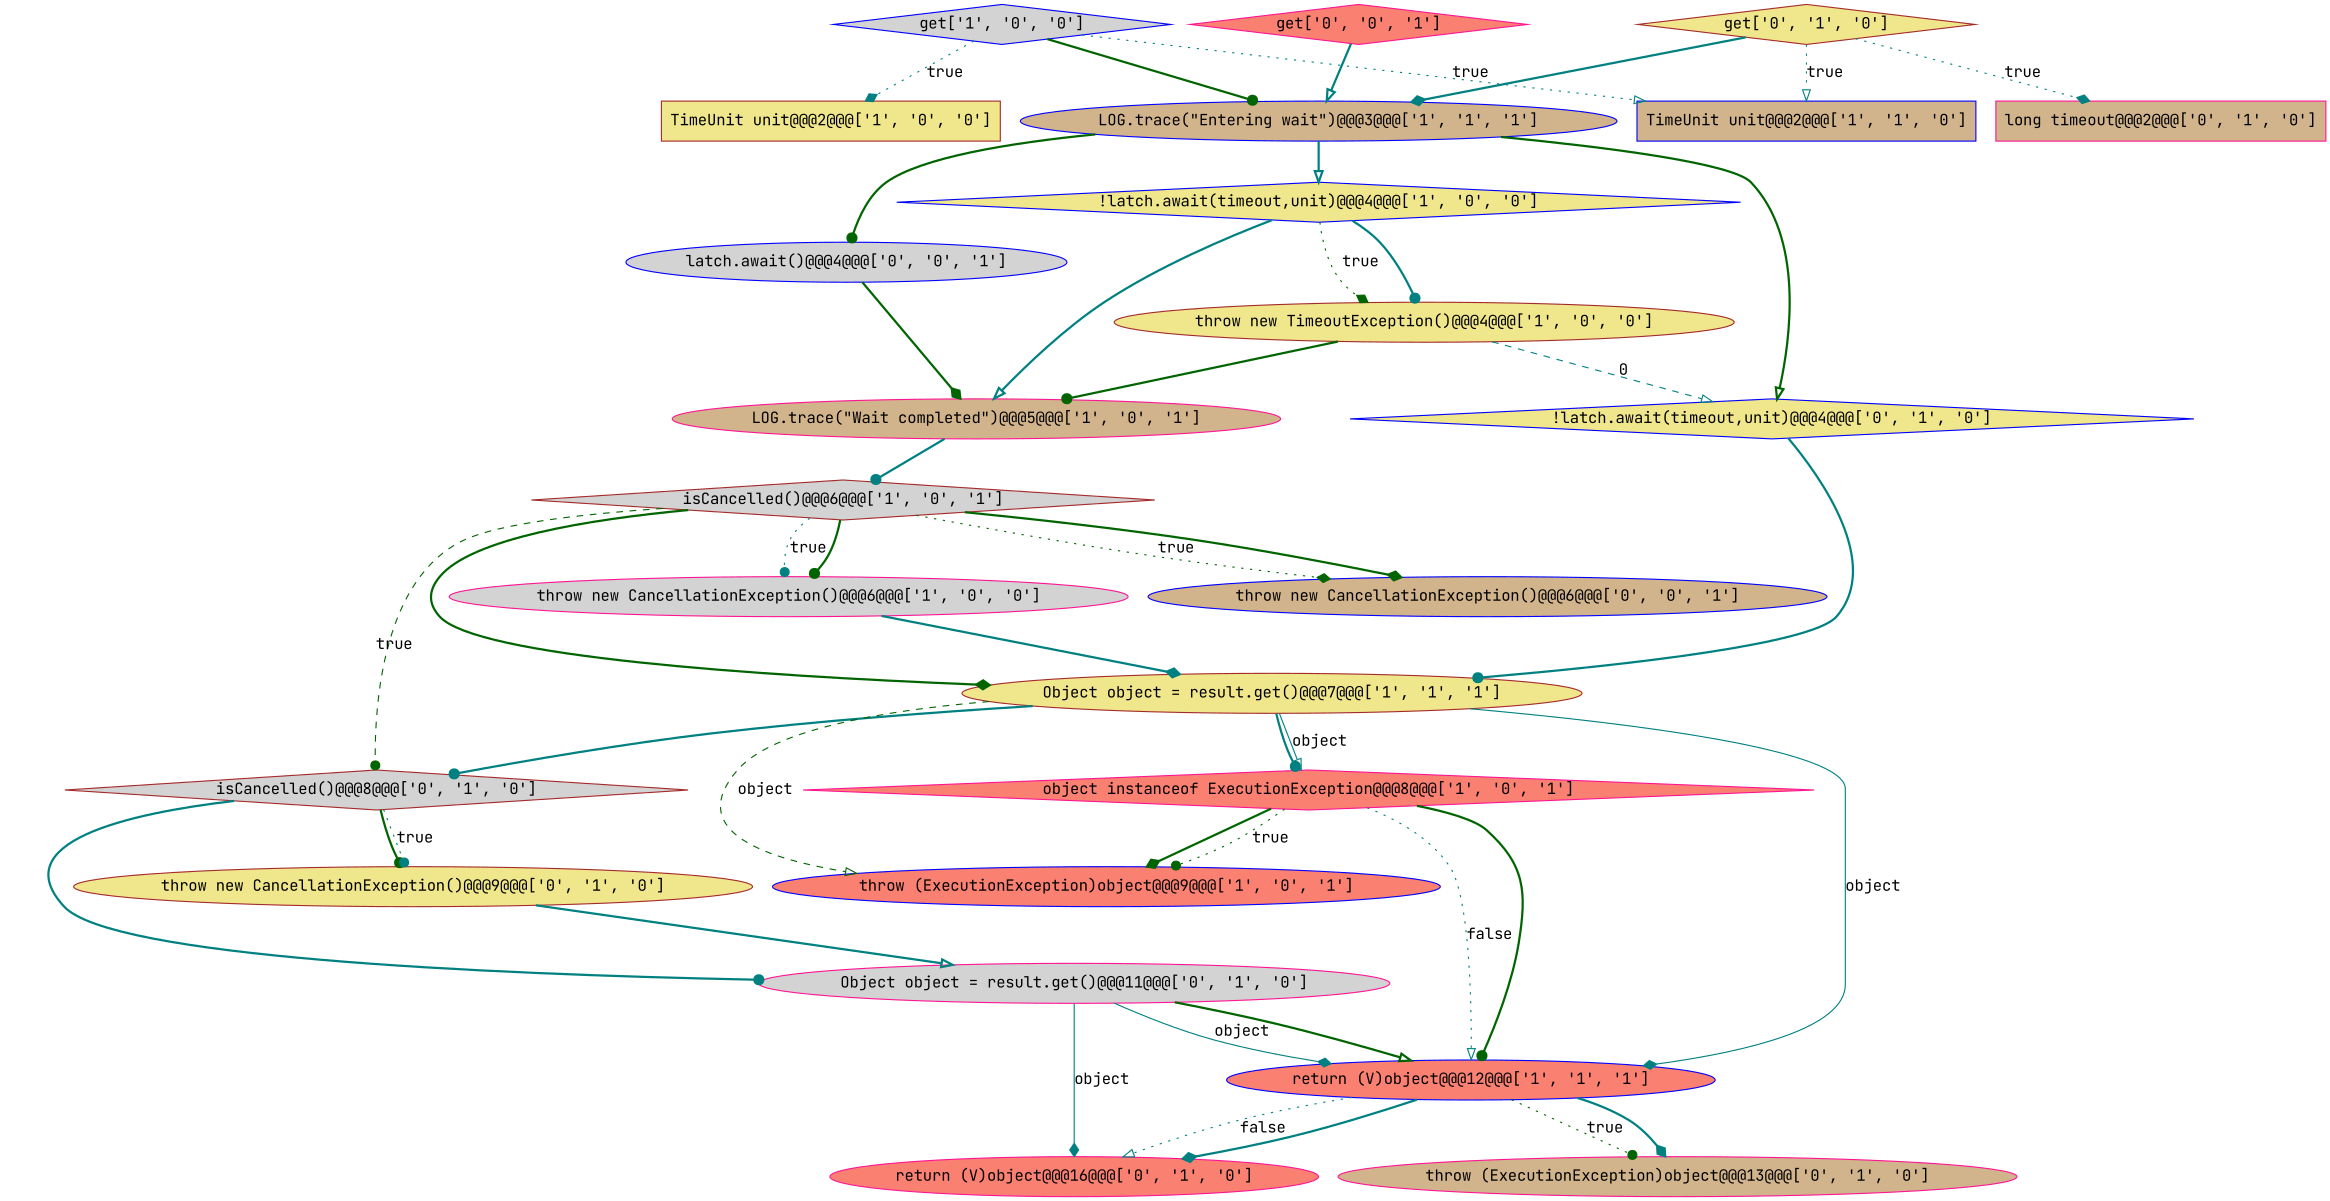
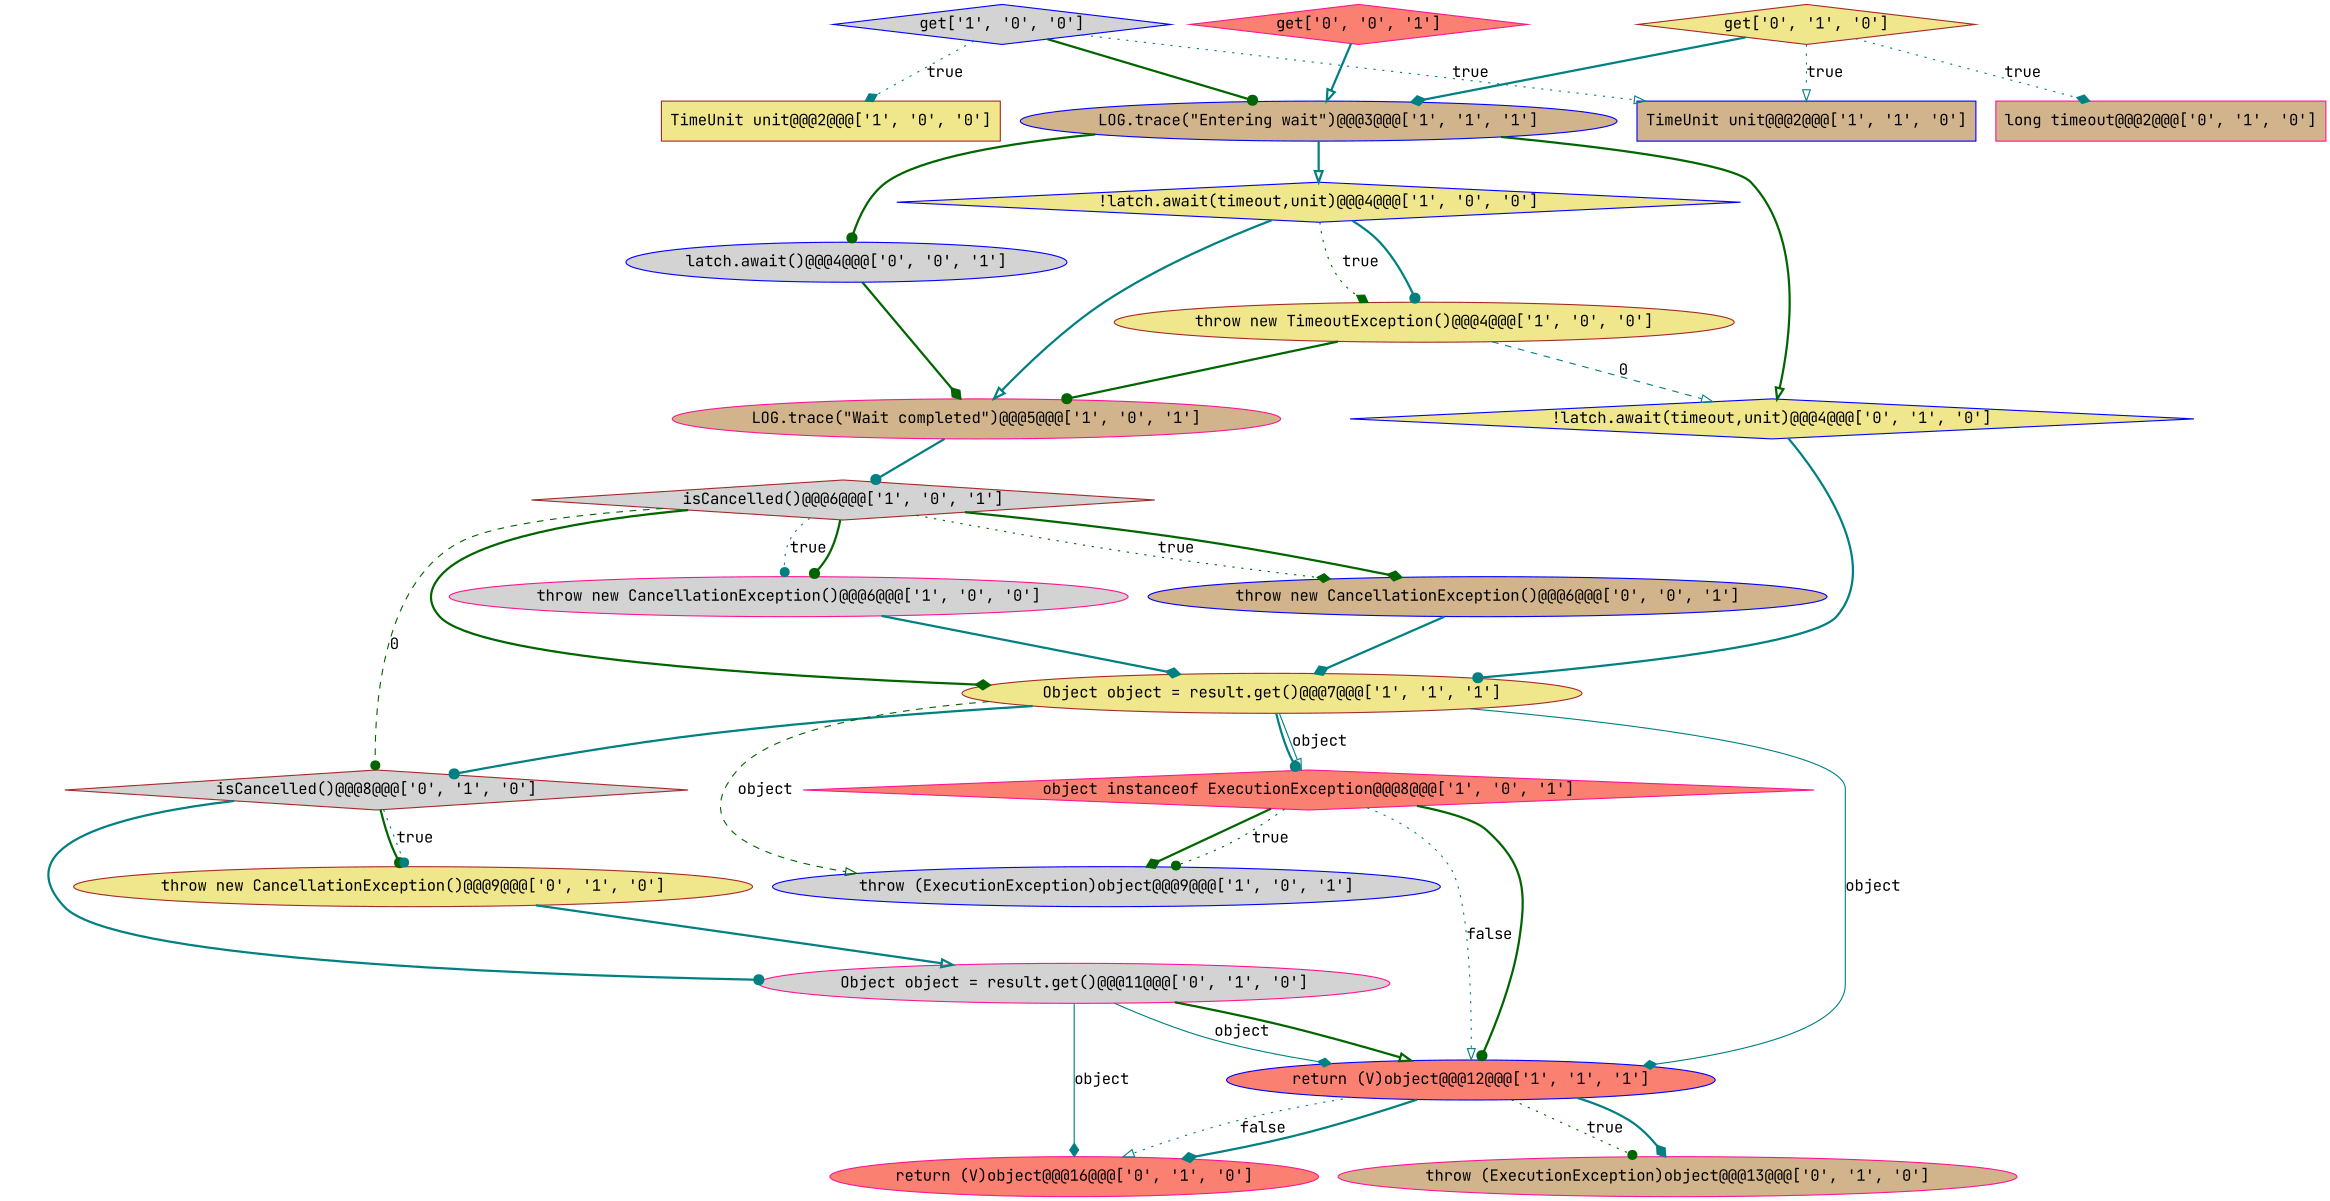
none -> (1386, 642)
(395, 645) -> (395, 645)
(1106, 887) -> (1106, 887)
